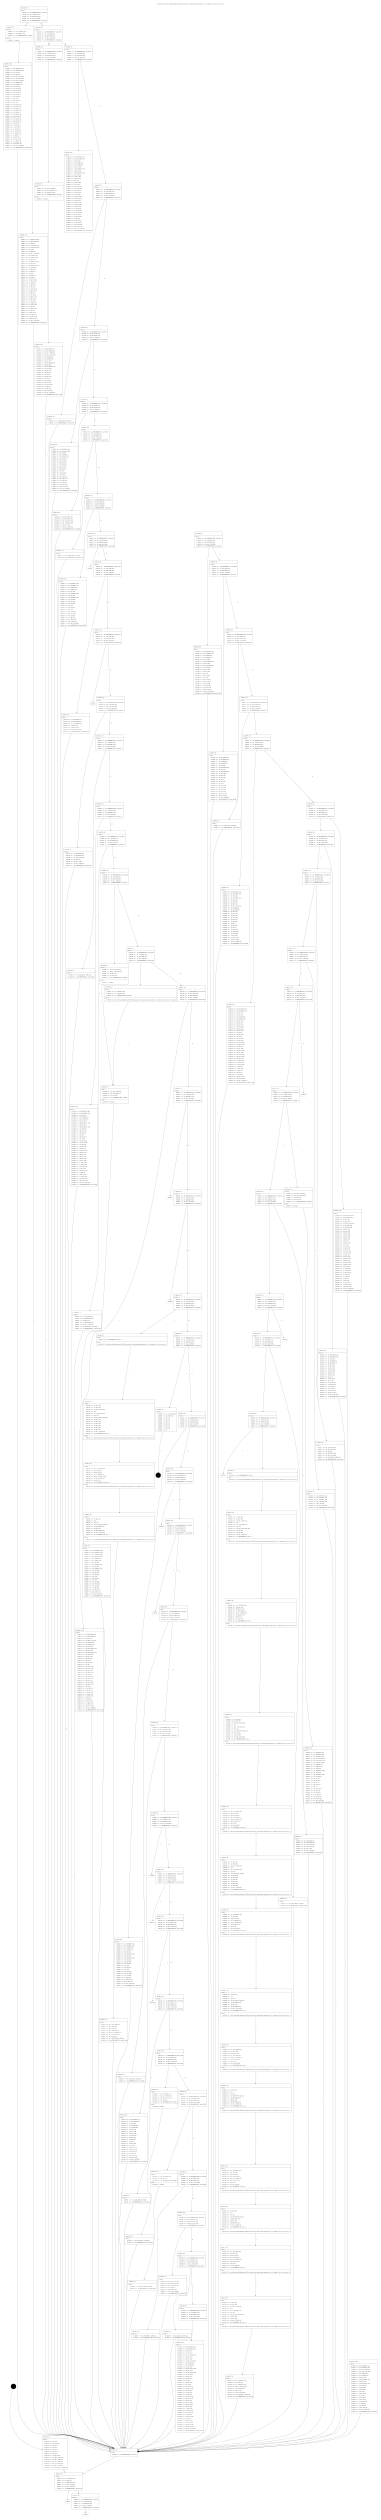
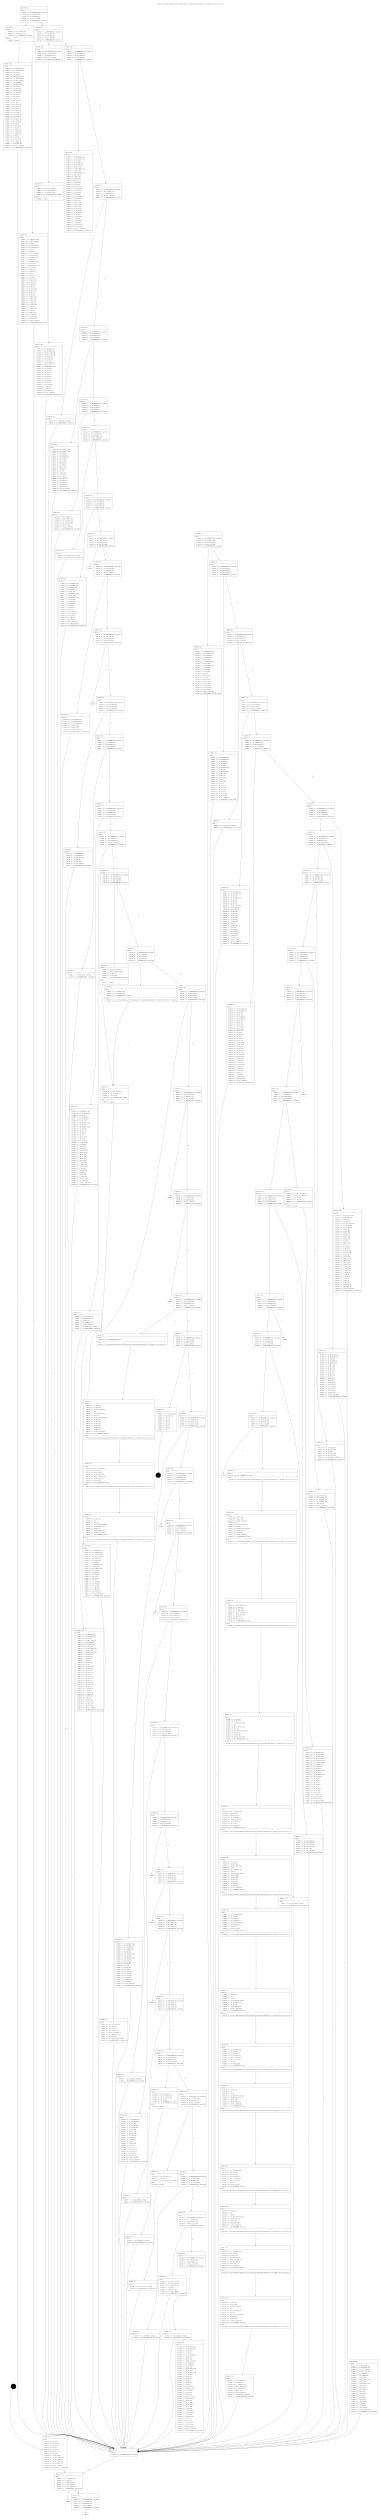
(193, 2312) -> none
